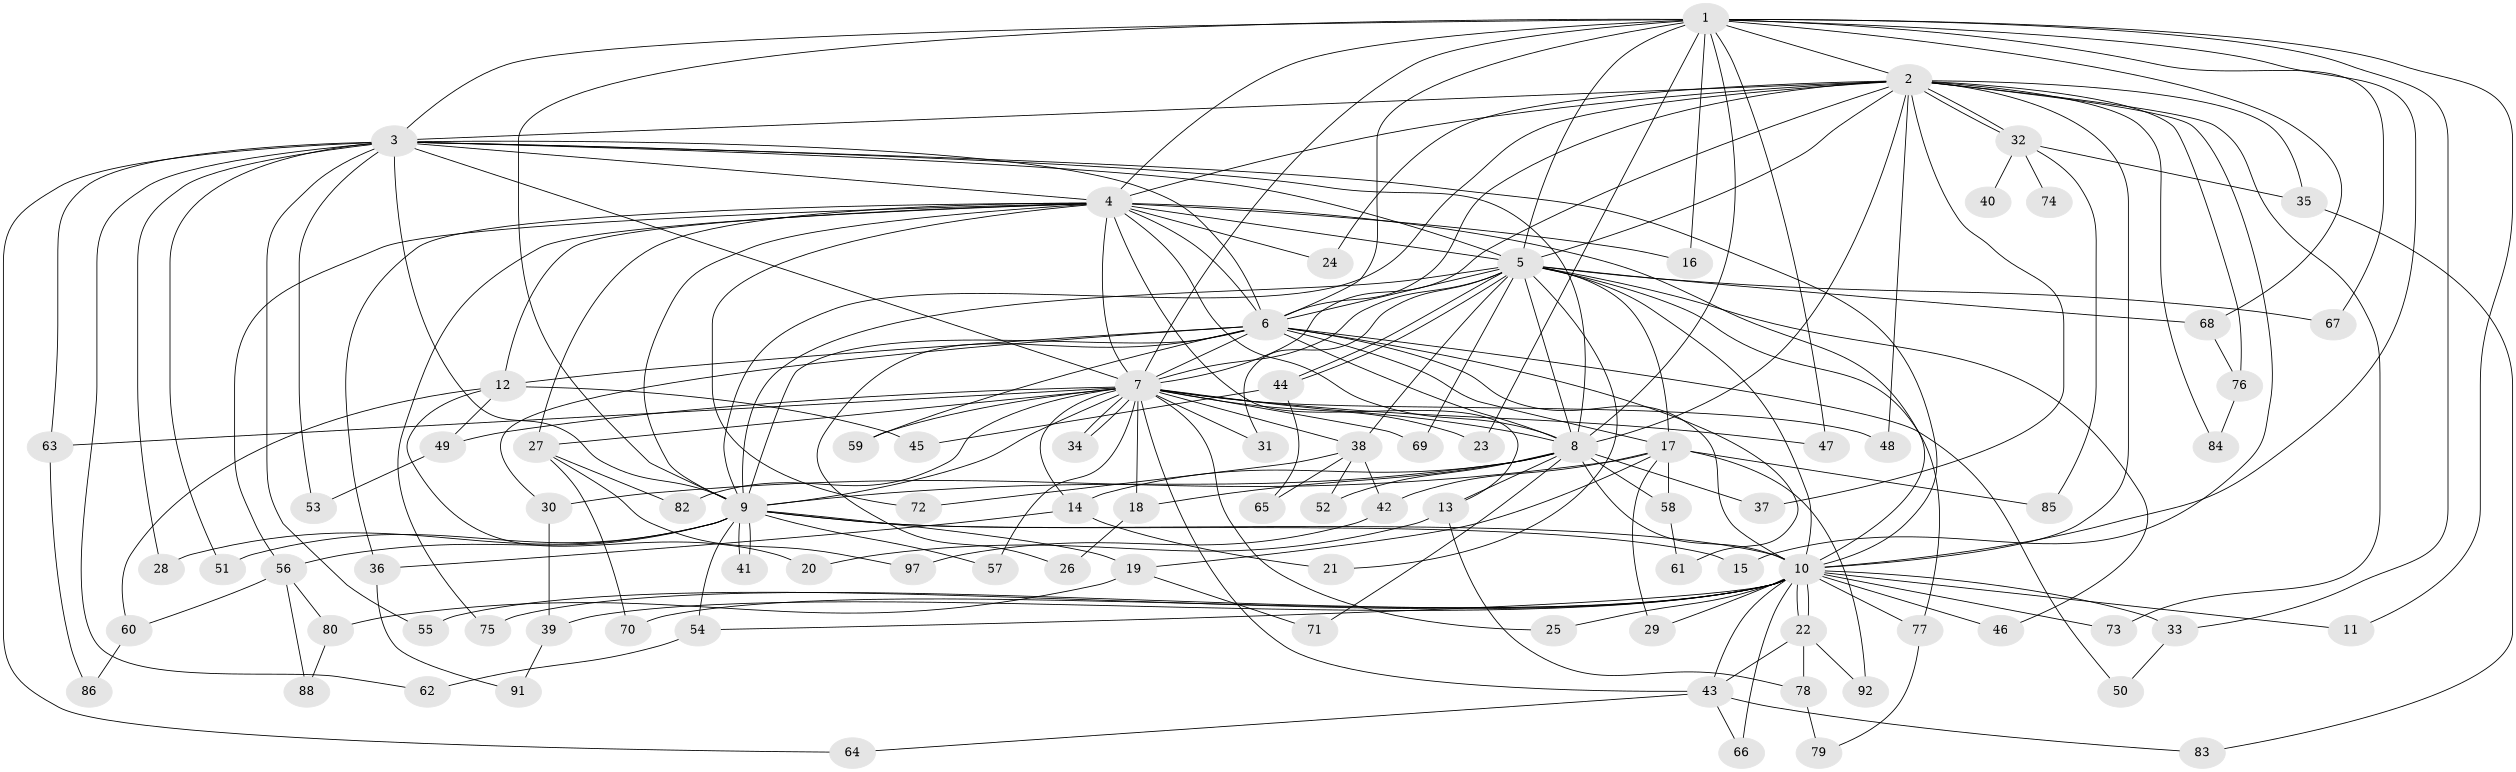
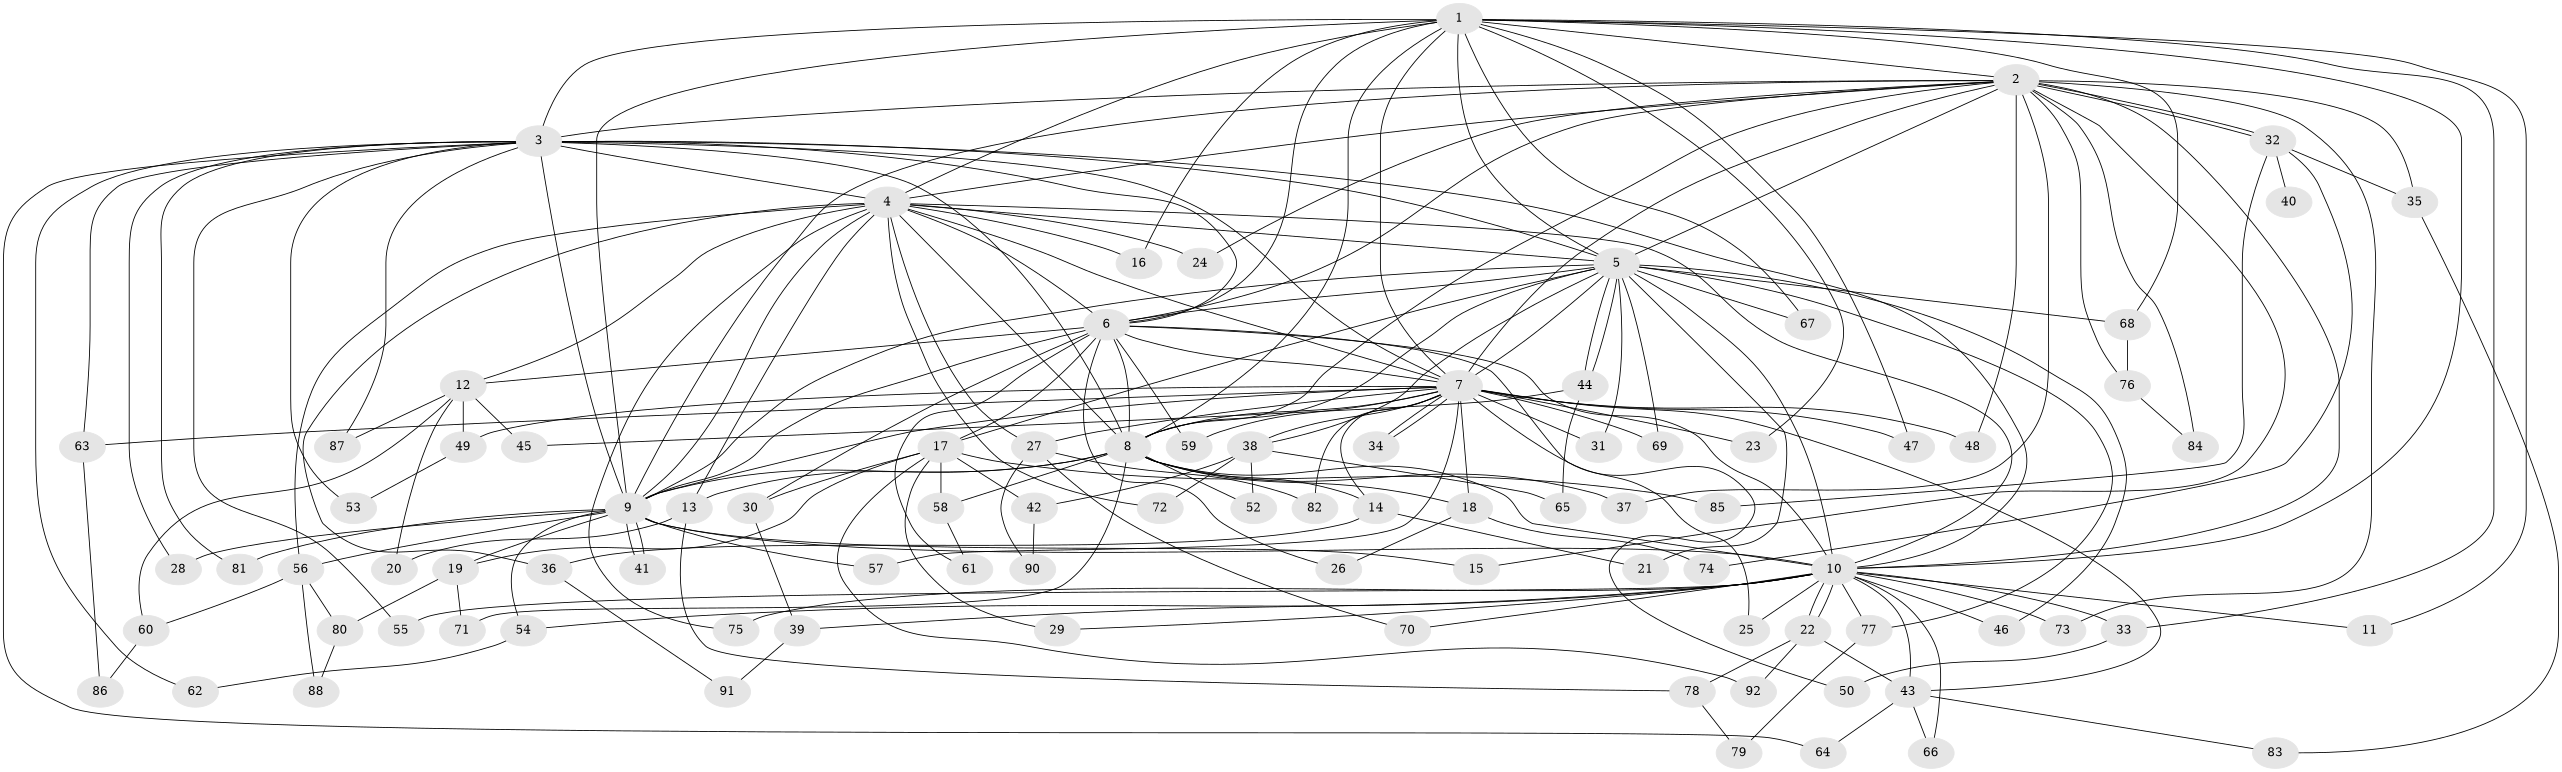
none -> (337, 447)
none -> (1589, 538)
(223, 570) -> (240, 570)
(913, 570) -> (1033, 570)
